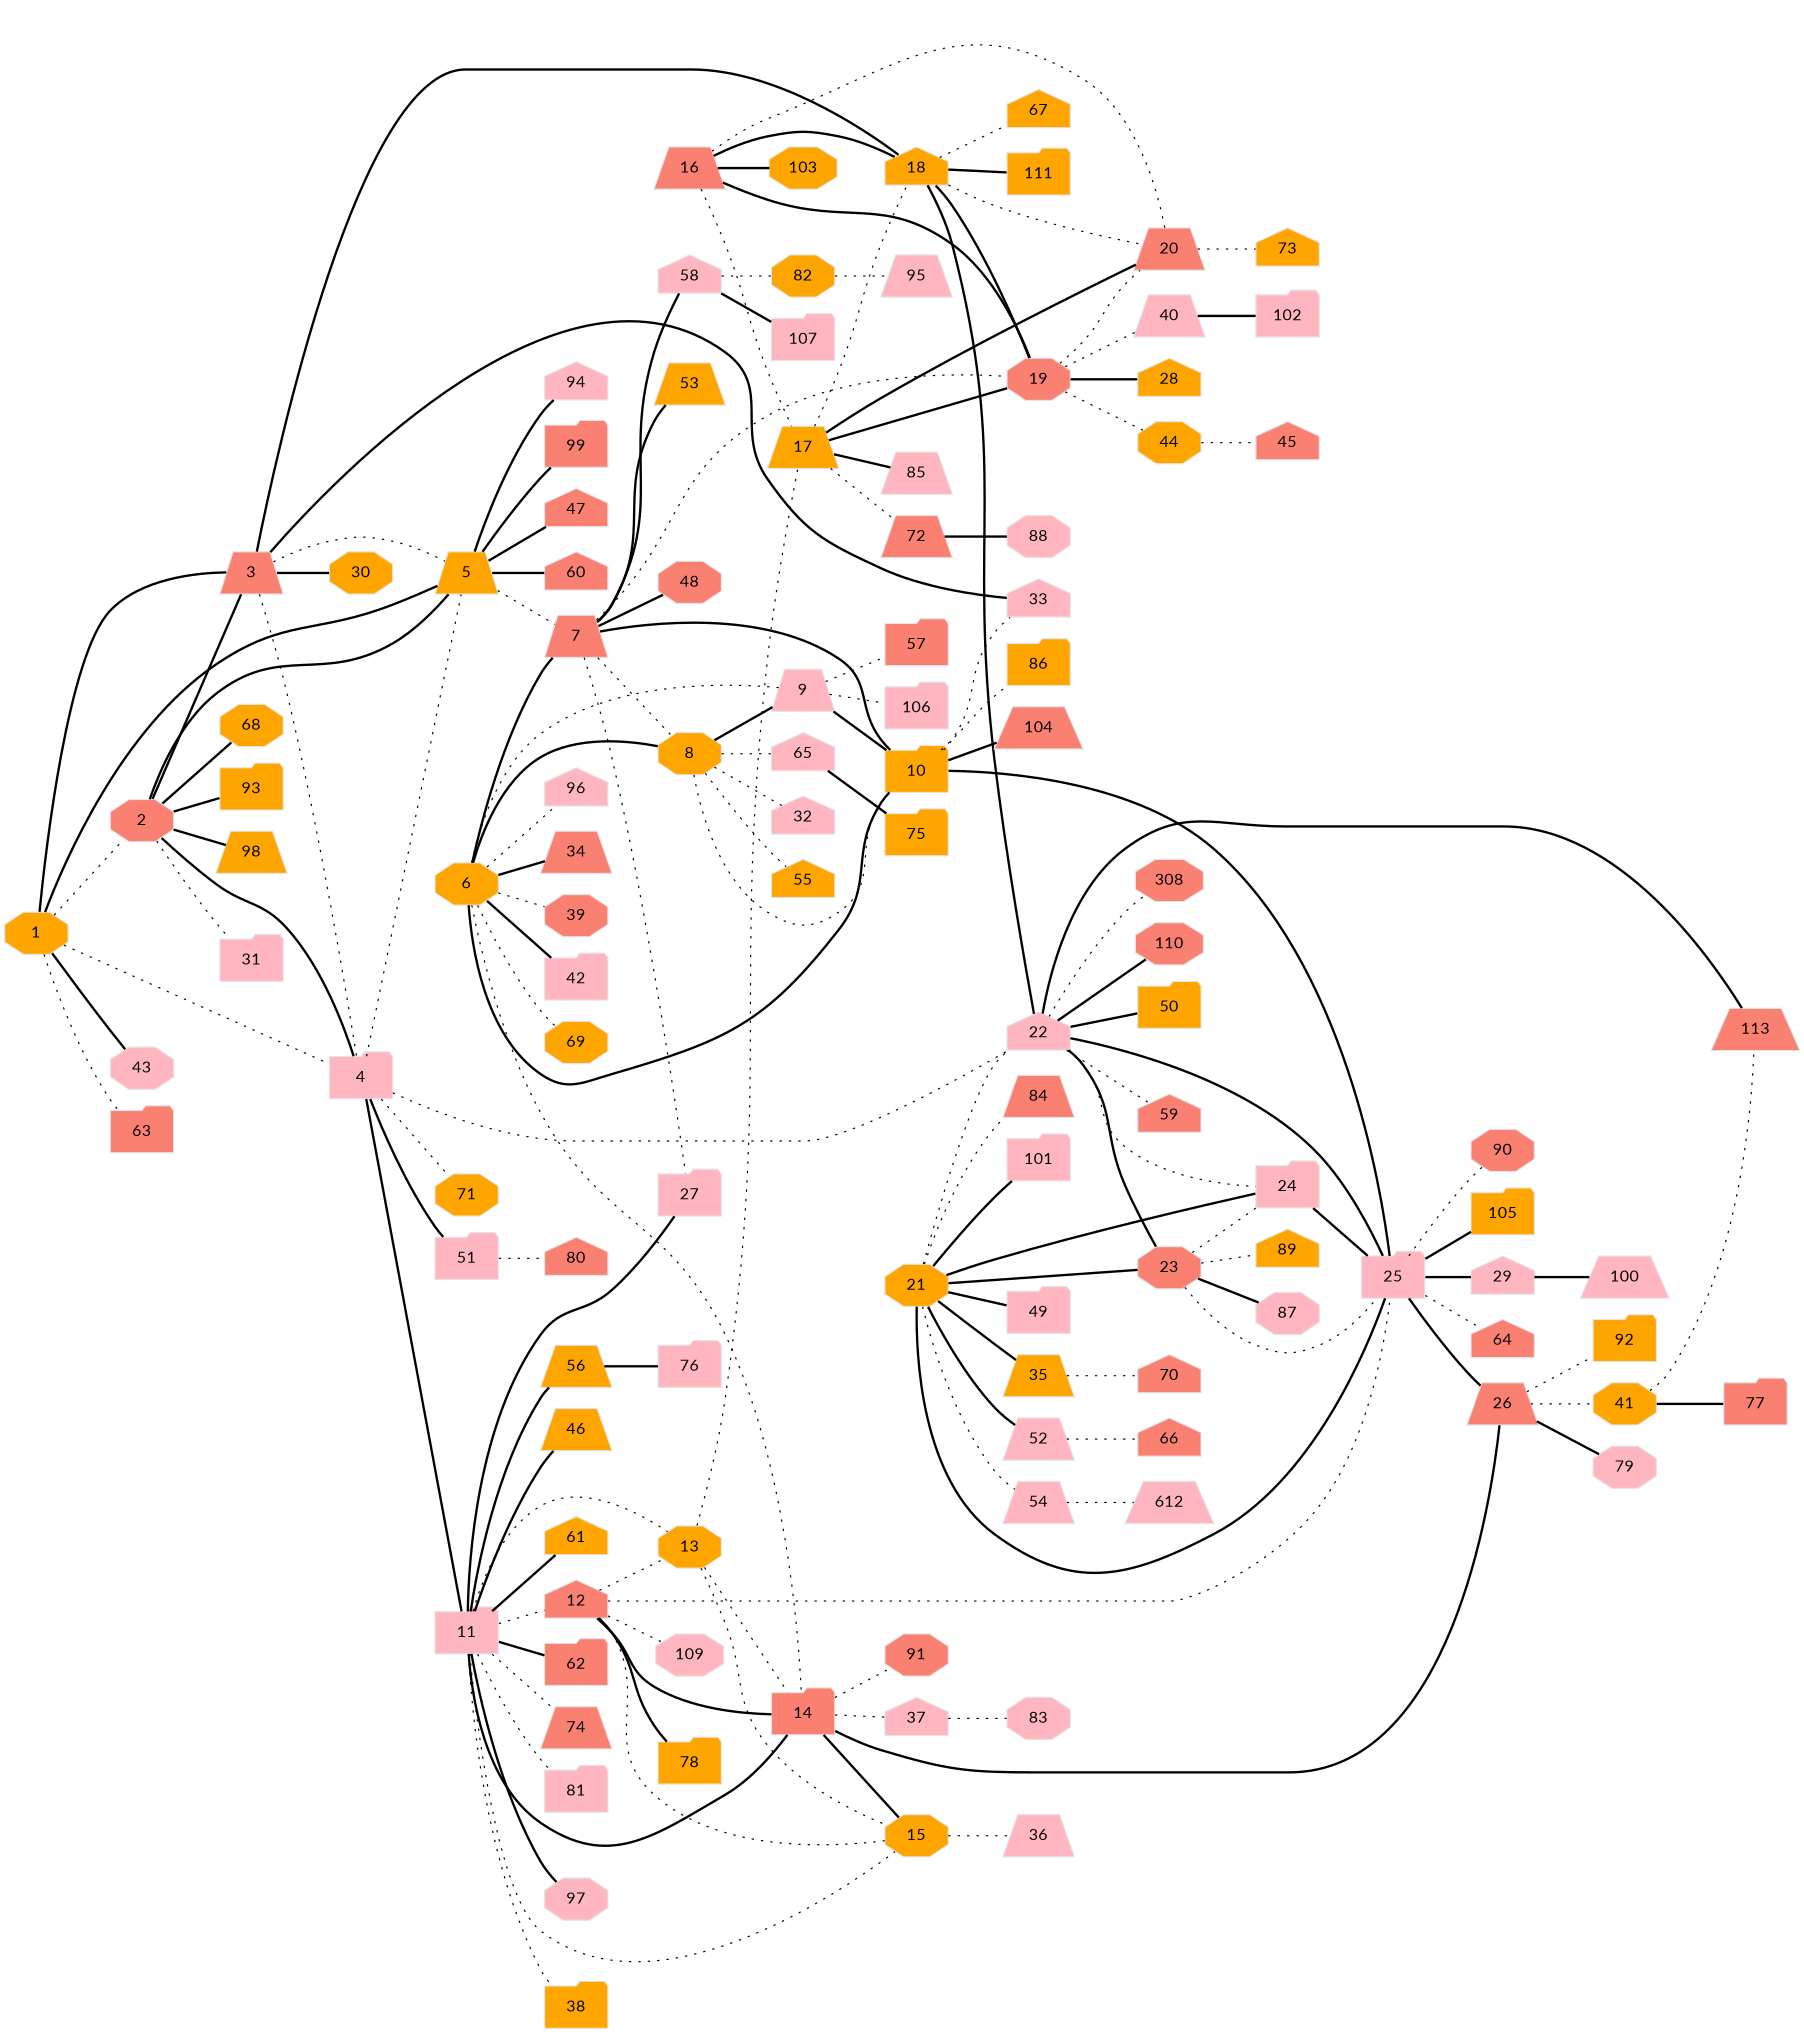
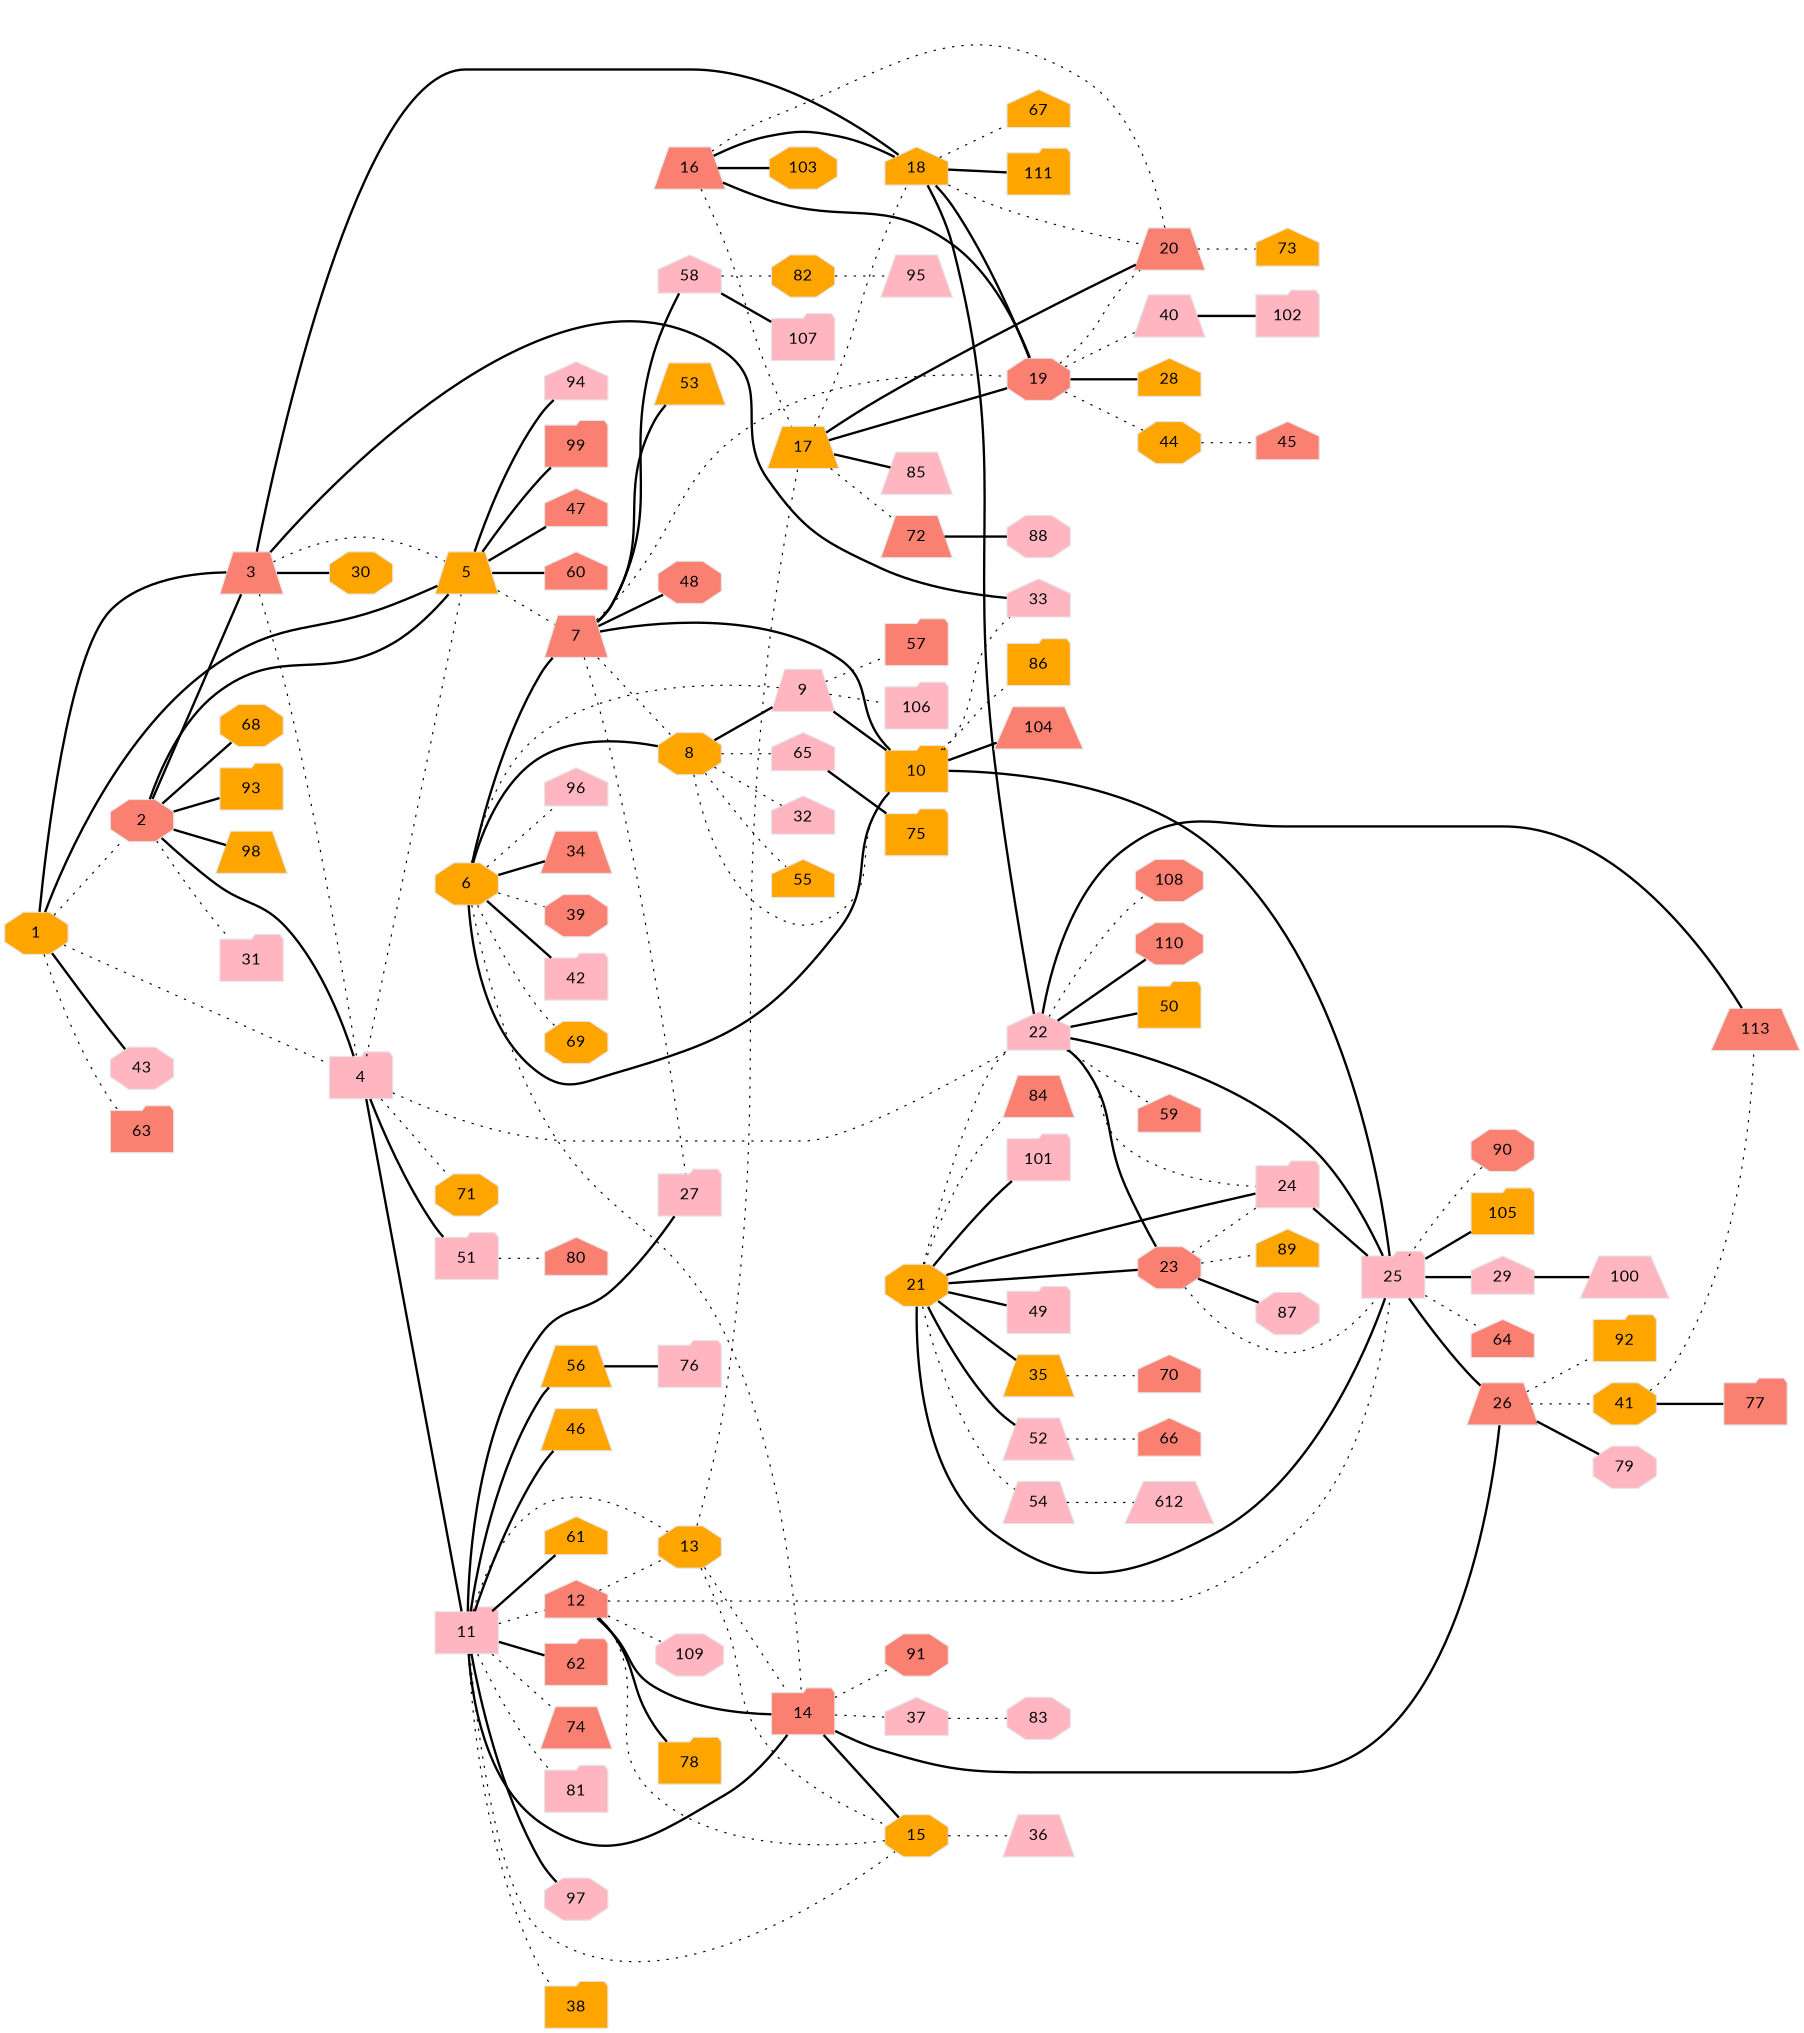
(1169, 880) -> (1169, 880)
